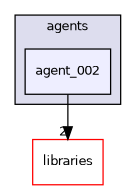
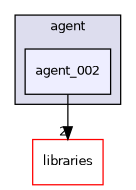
(68, 27) -> (68, 27)
